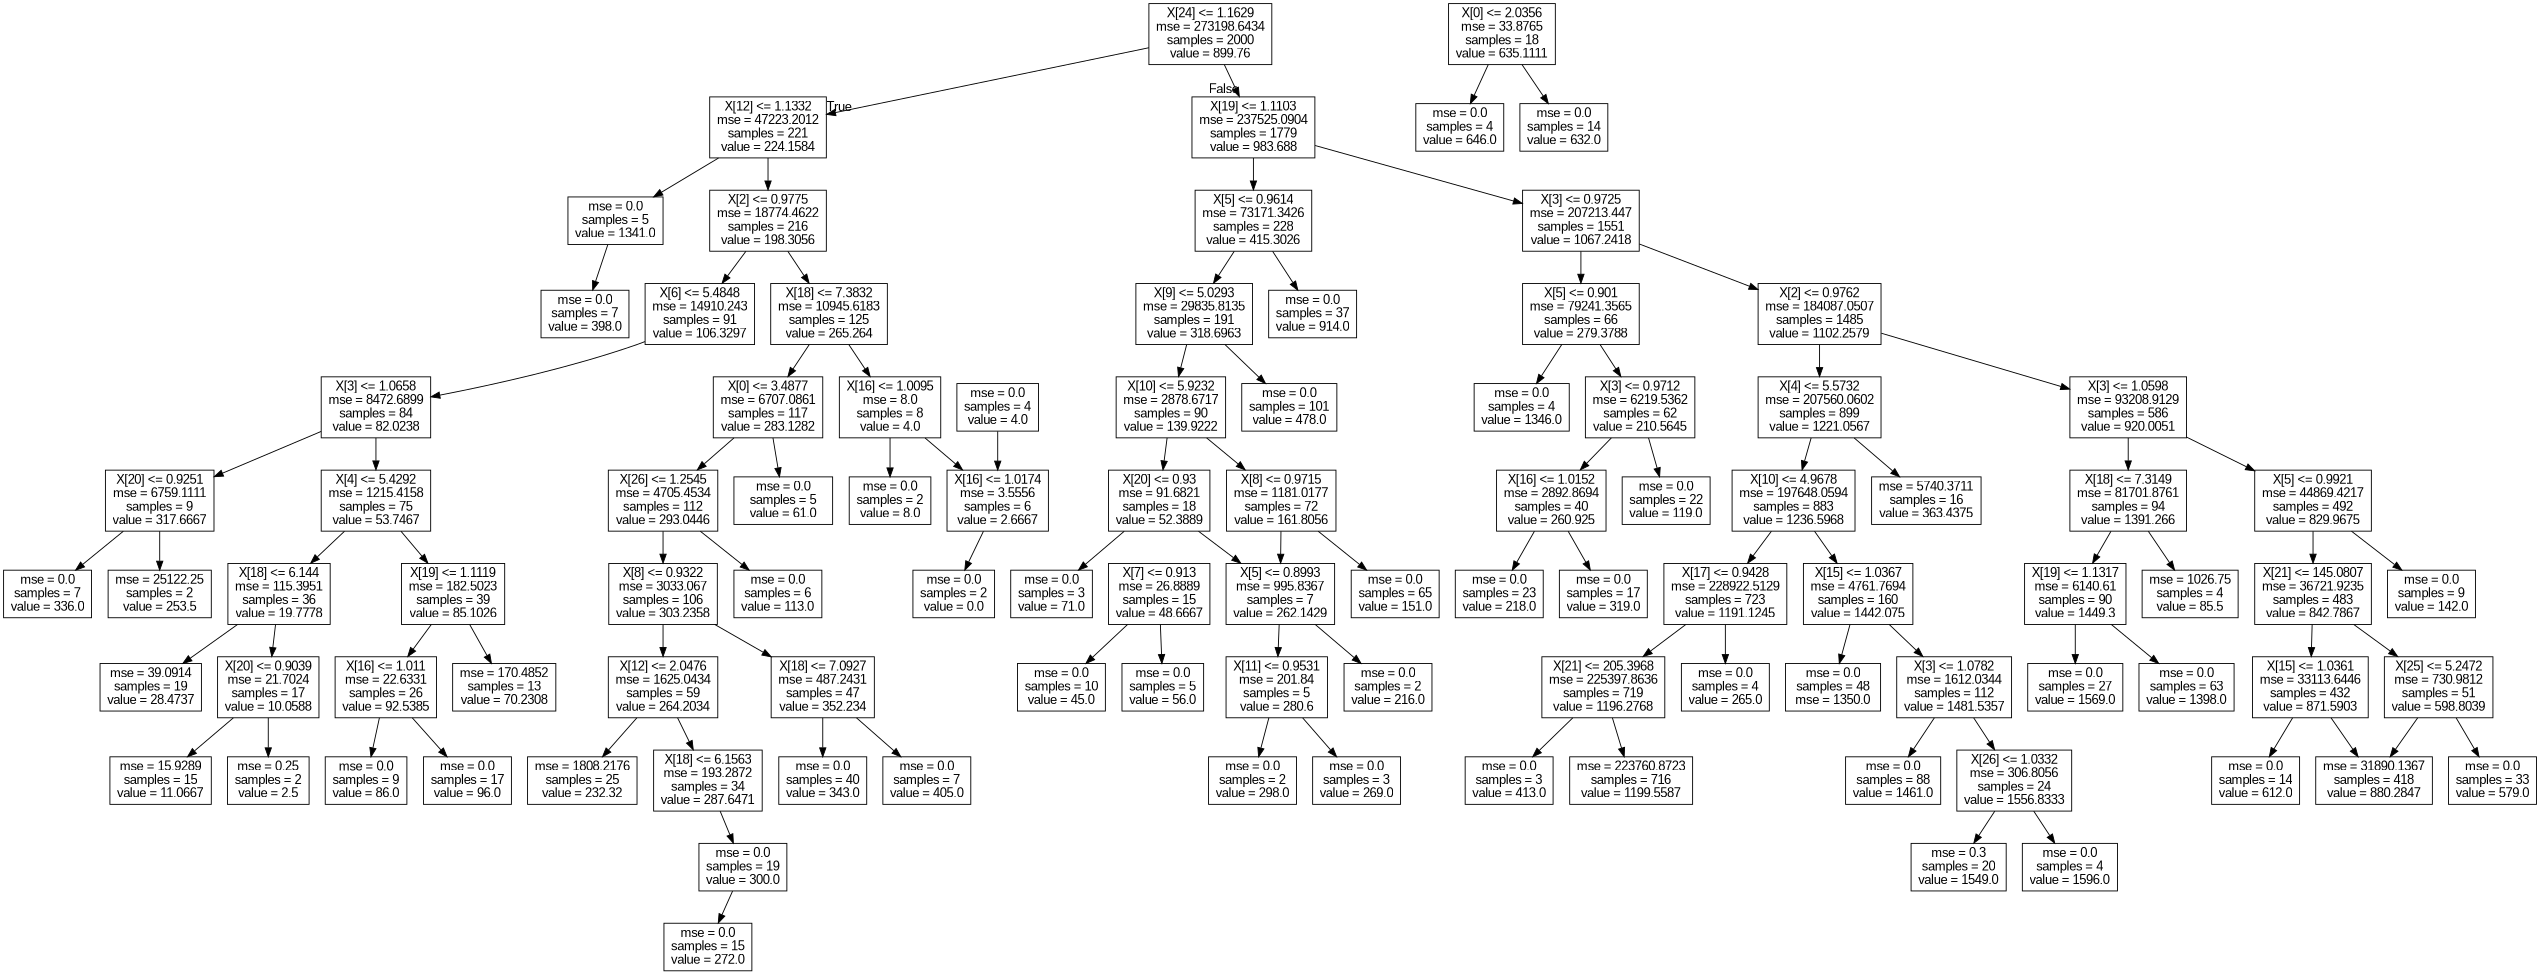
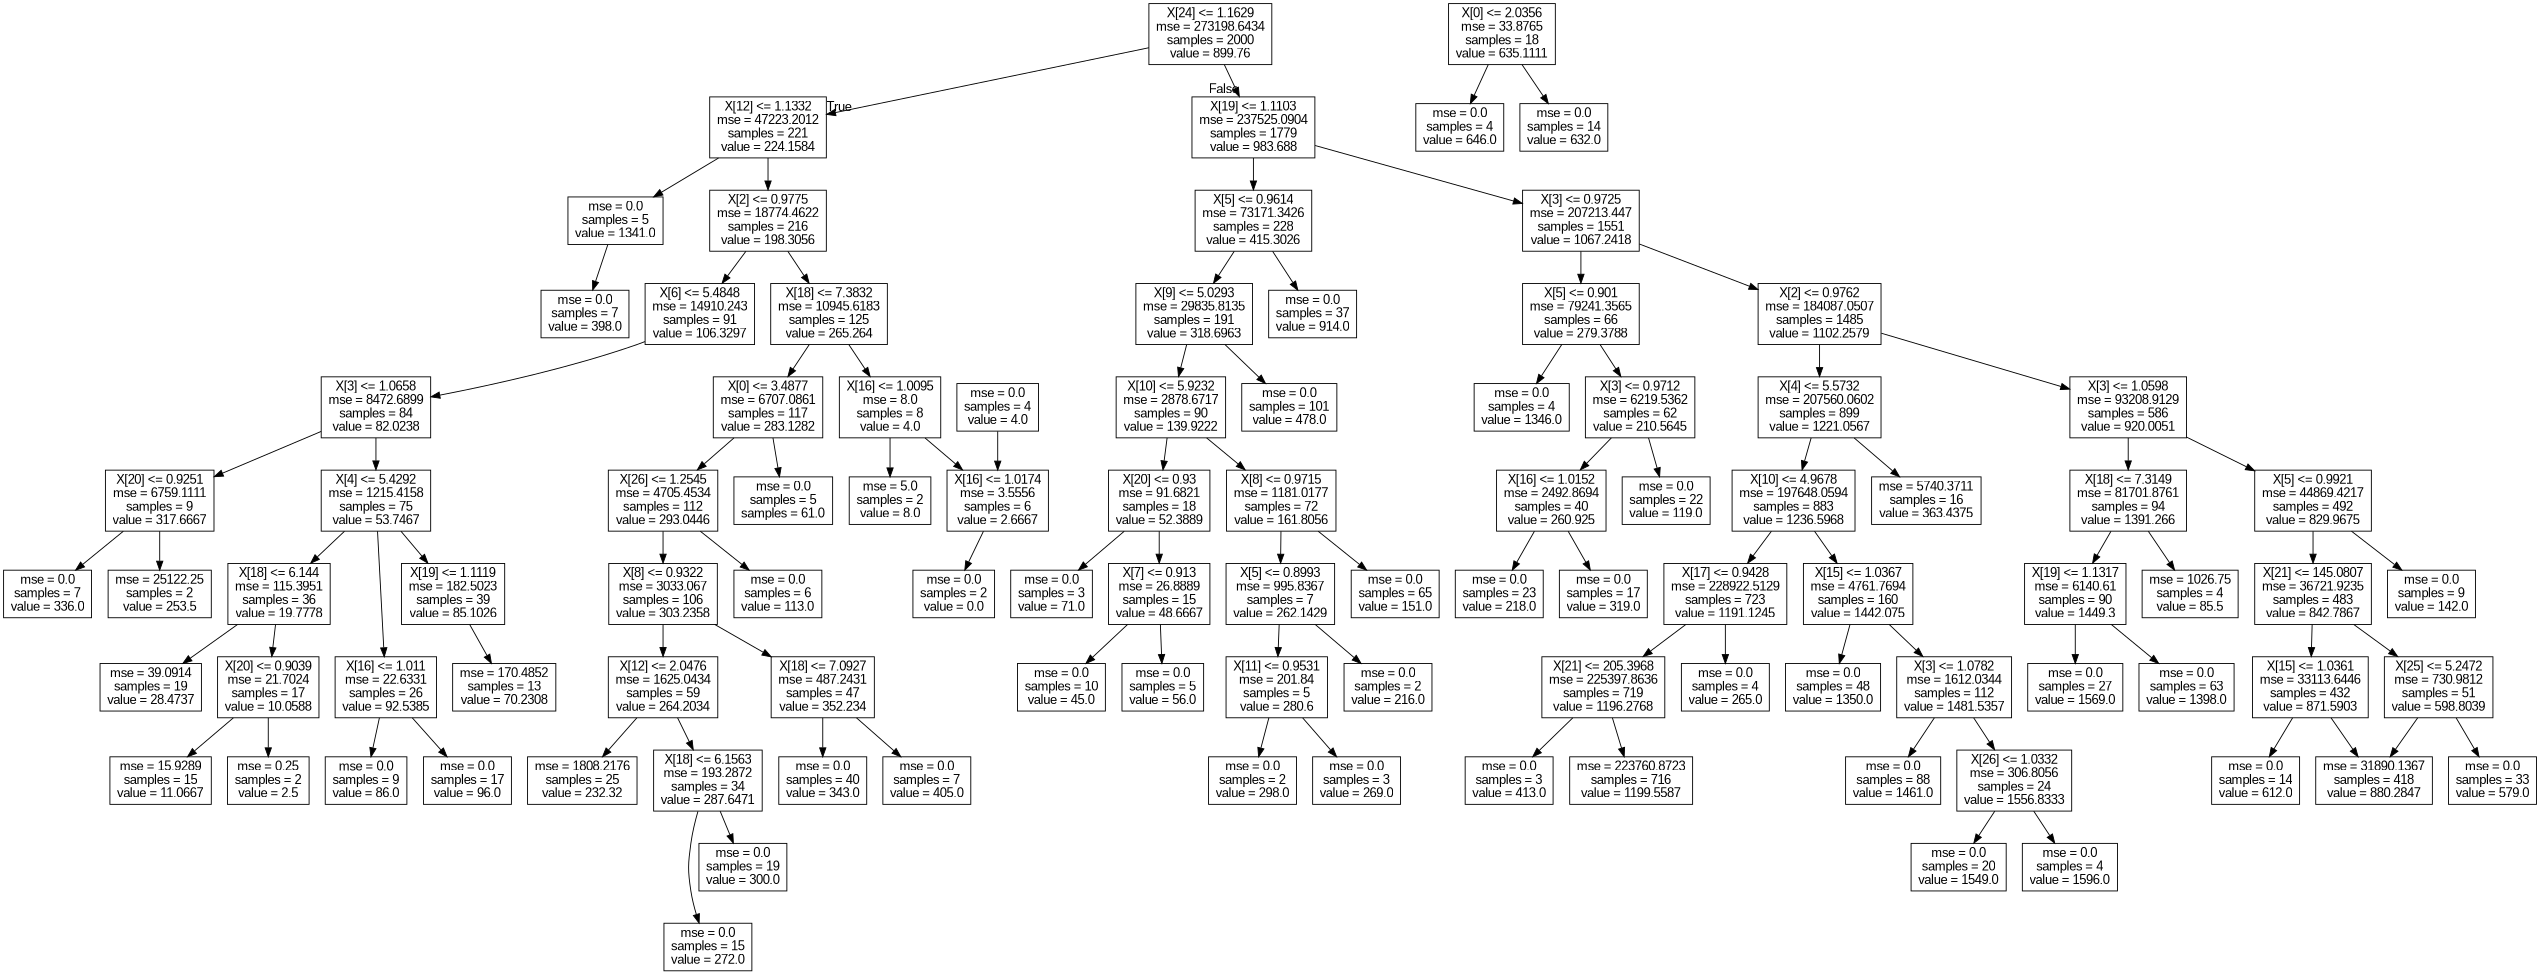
(783, 501) -> (783, 501)
(890, 501) -> (890, 501)
(1551, 501) -> (1551, 501)
(1216, 544) -> (1159, 543)
(422, 637) -> (381, 589)
(1833, 687) -> (1833, 687)
(1959, 867) -> (1959, 867)
(727, 903) -> (689, 863)
